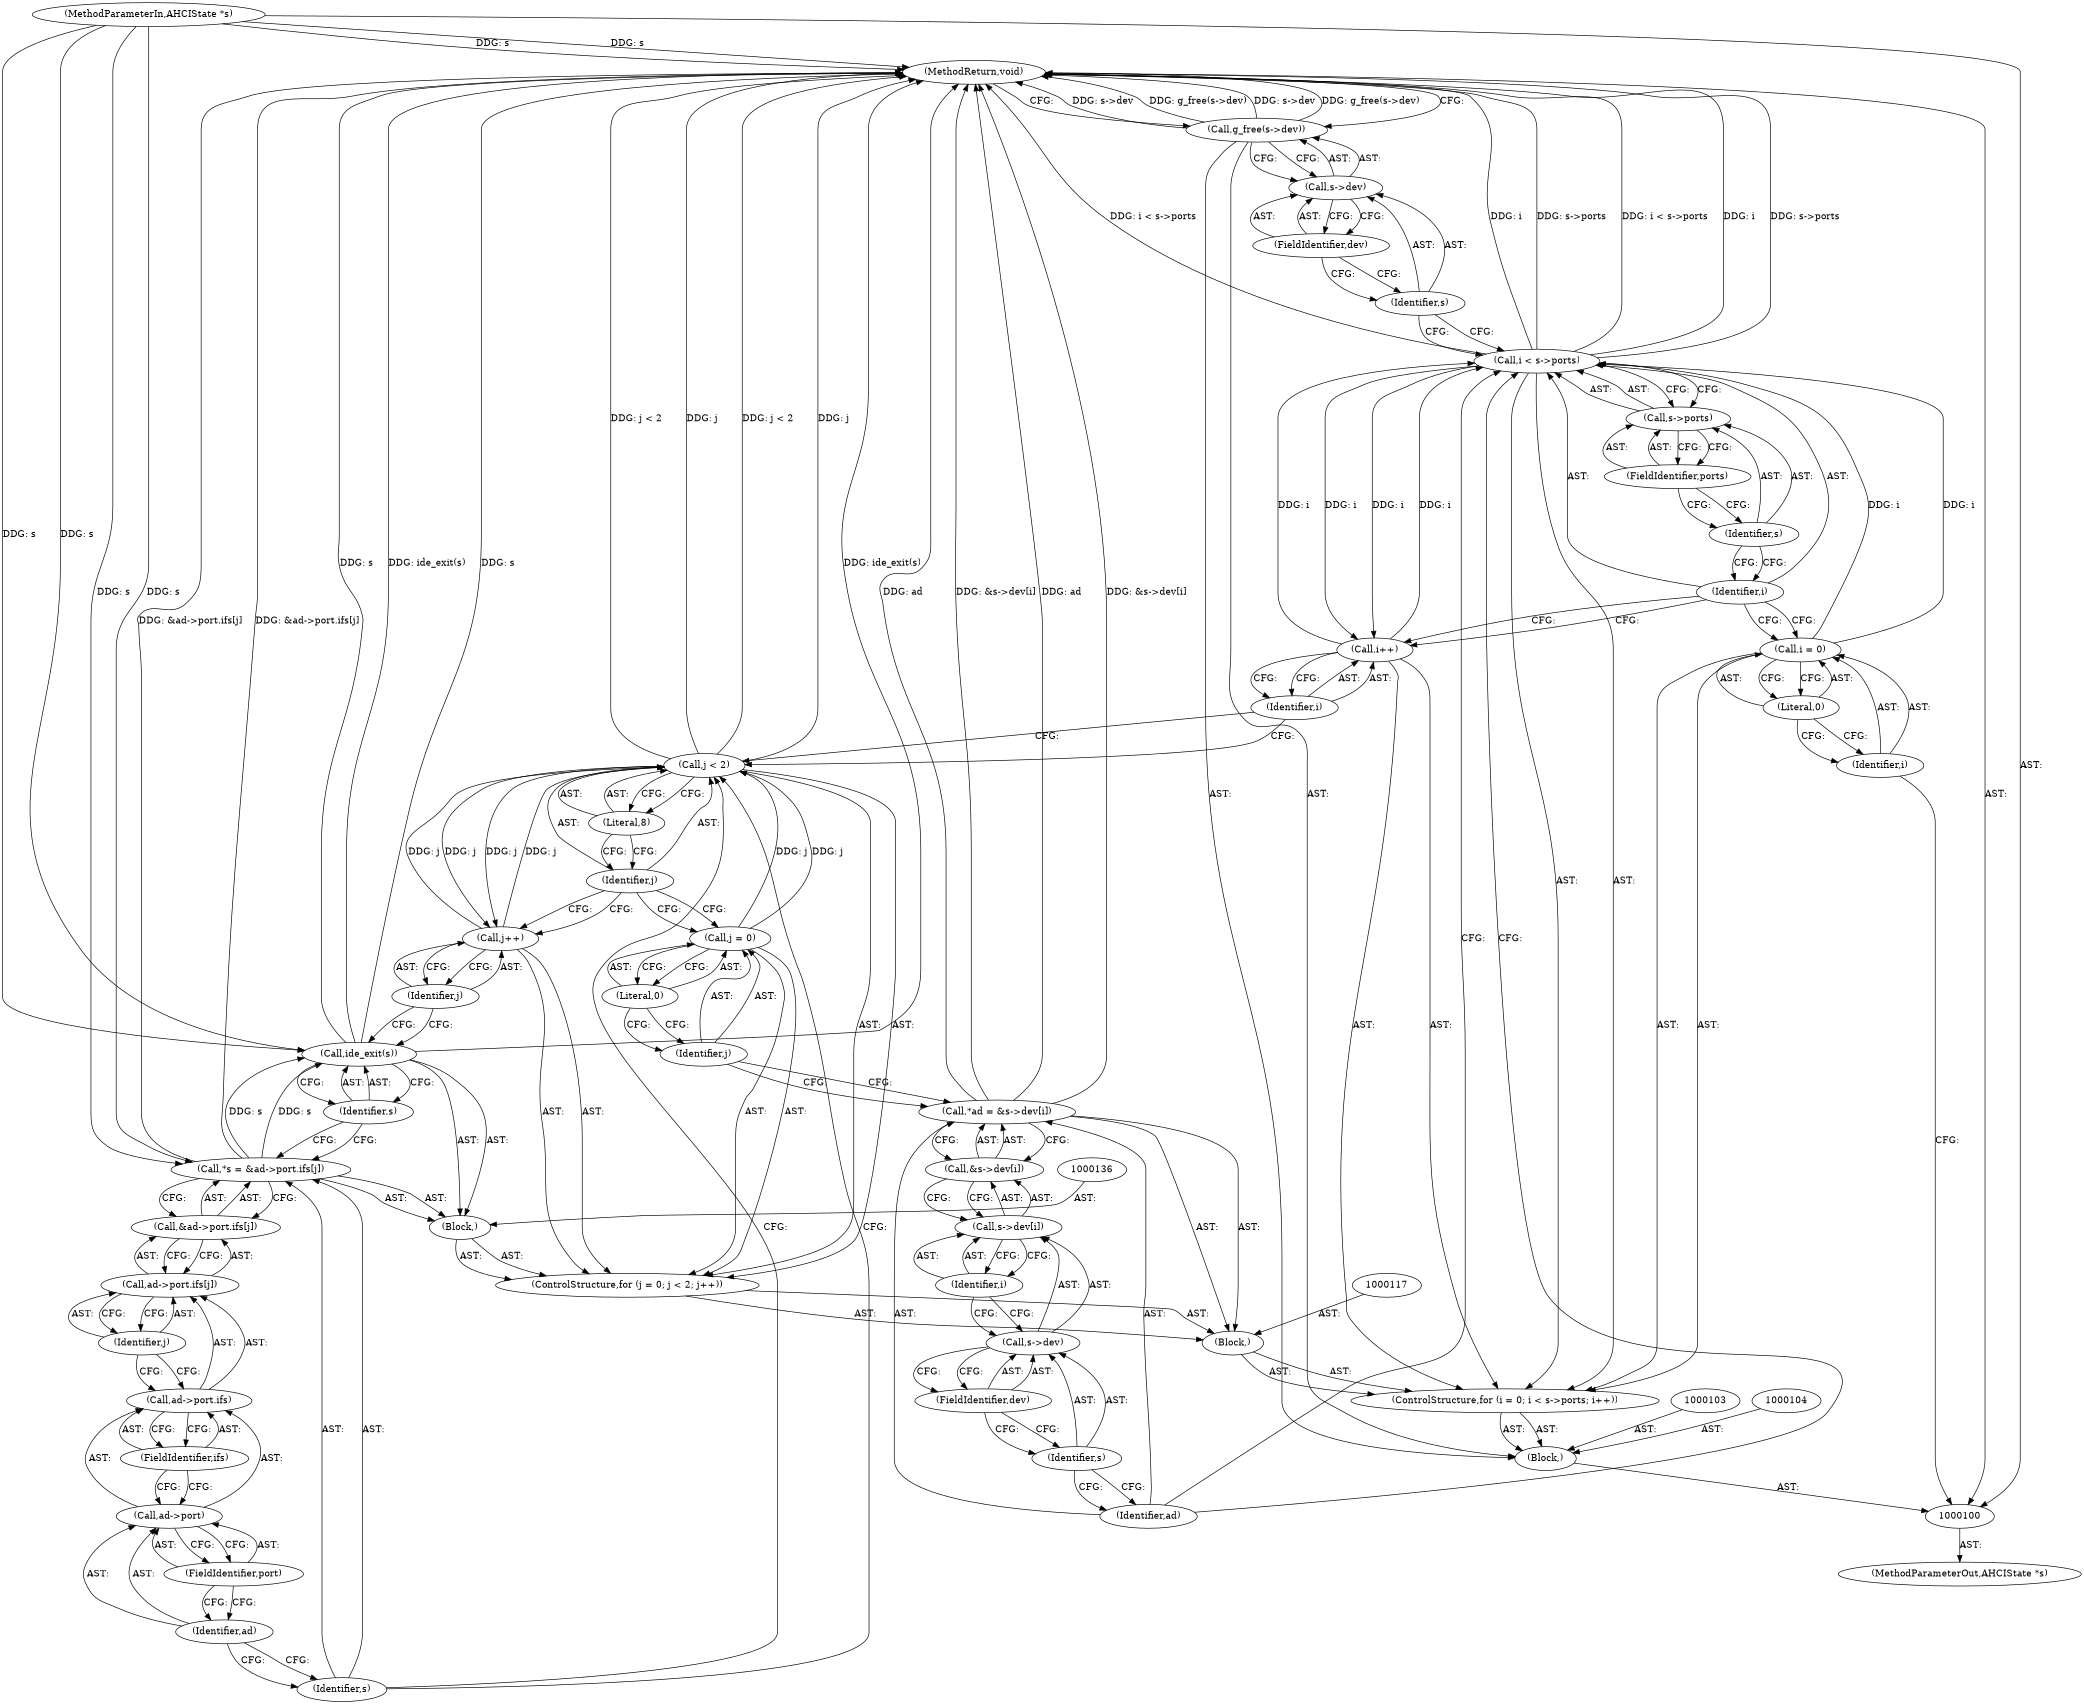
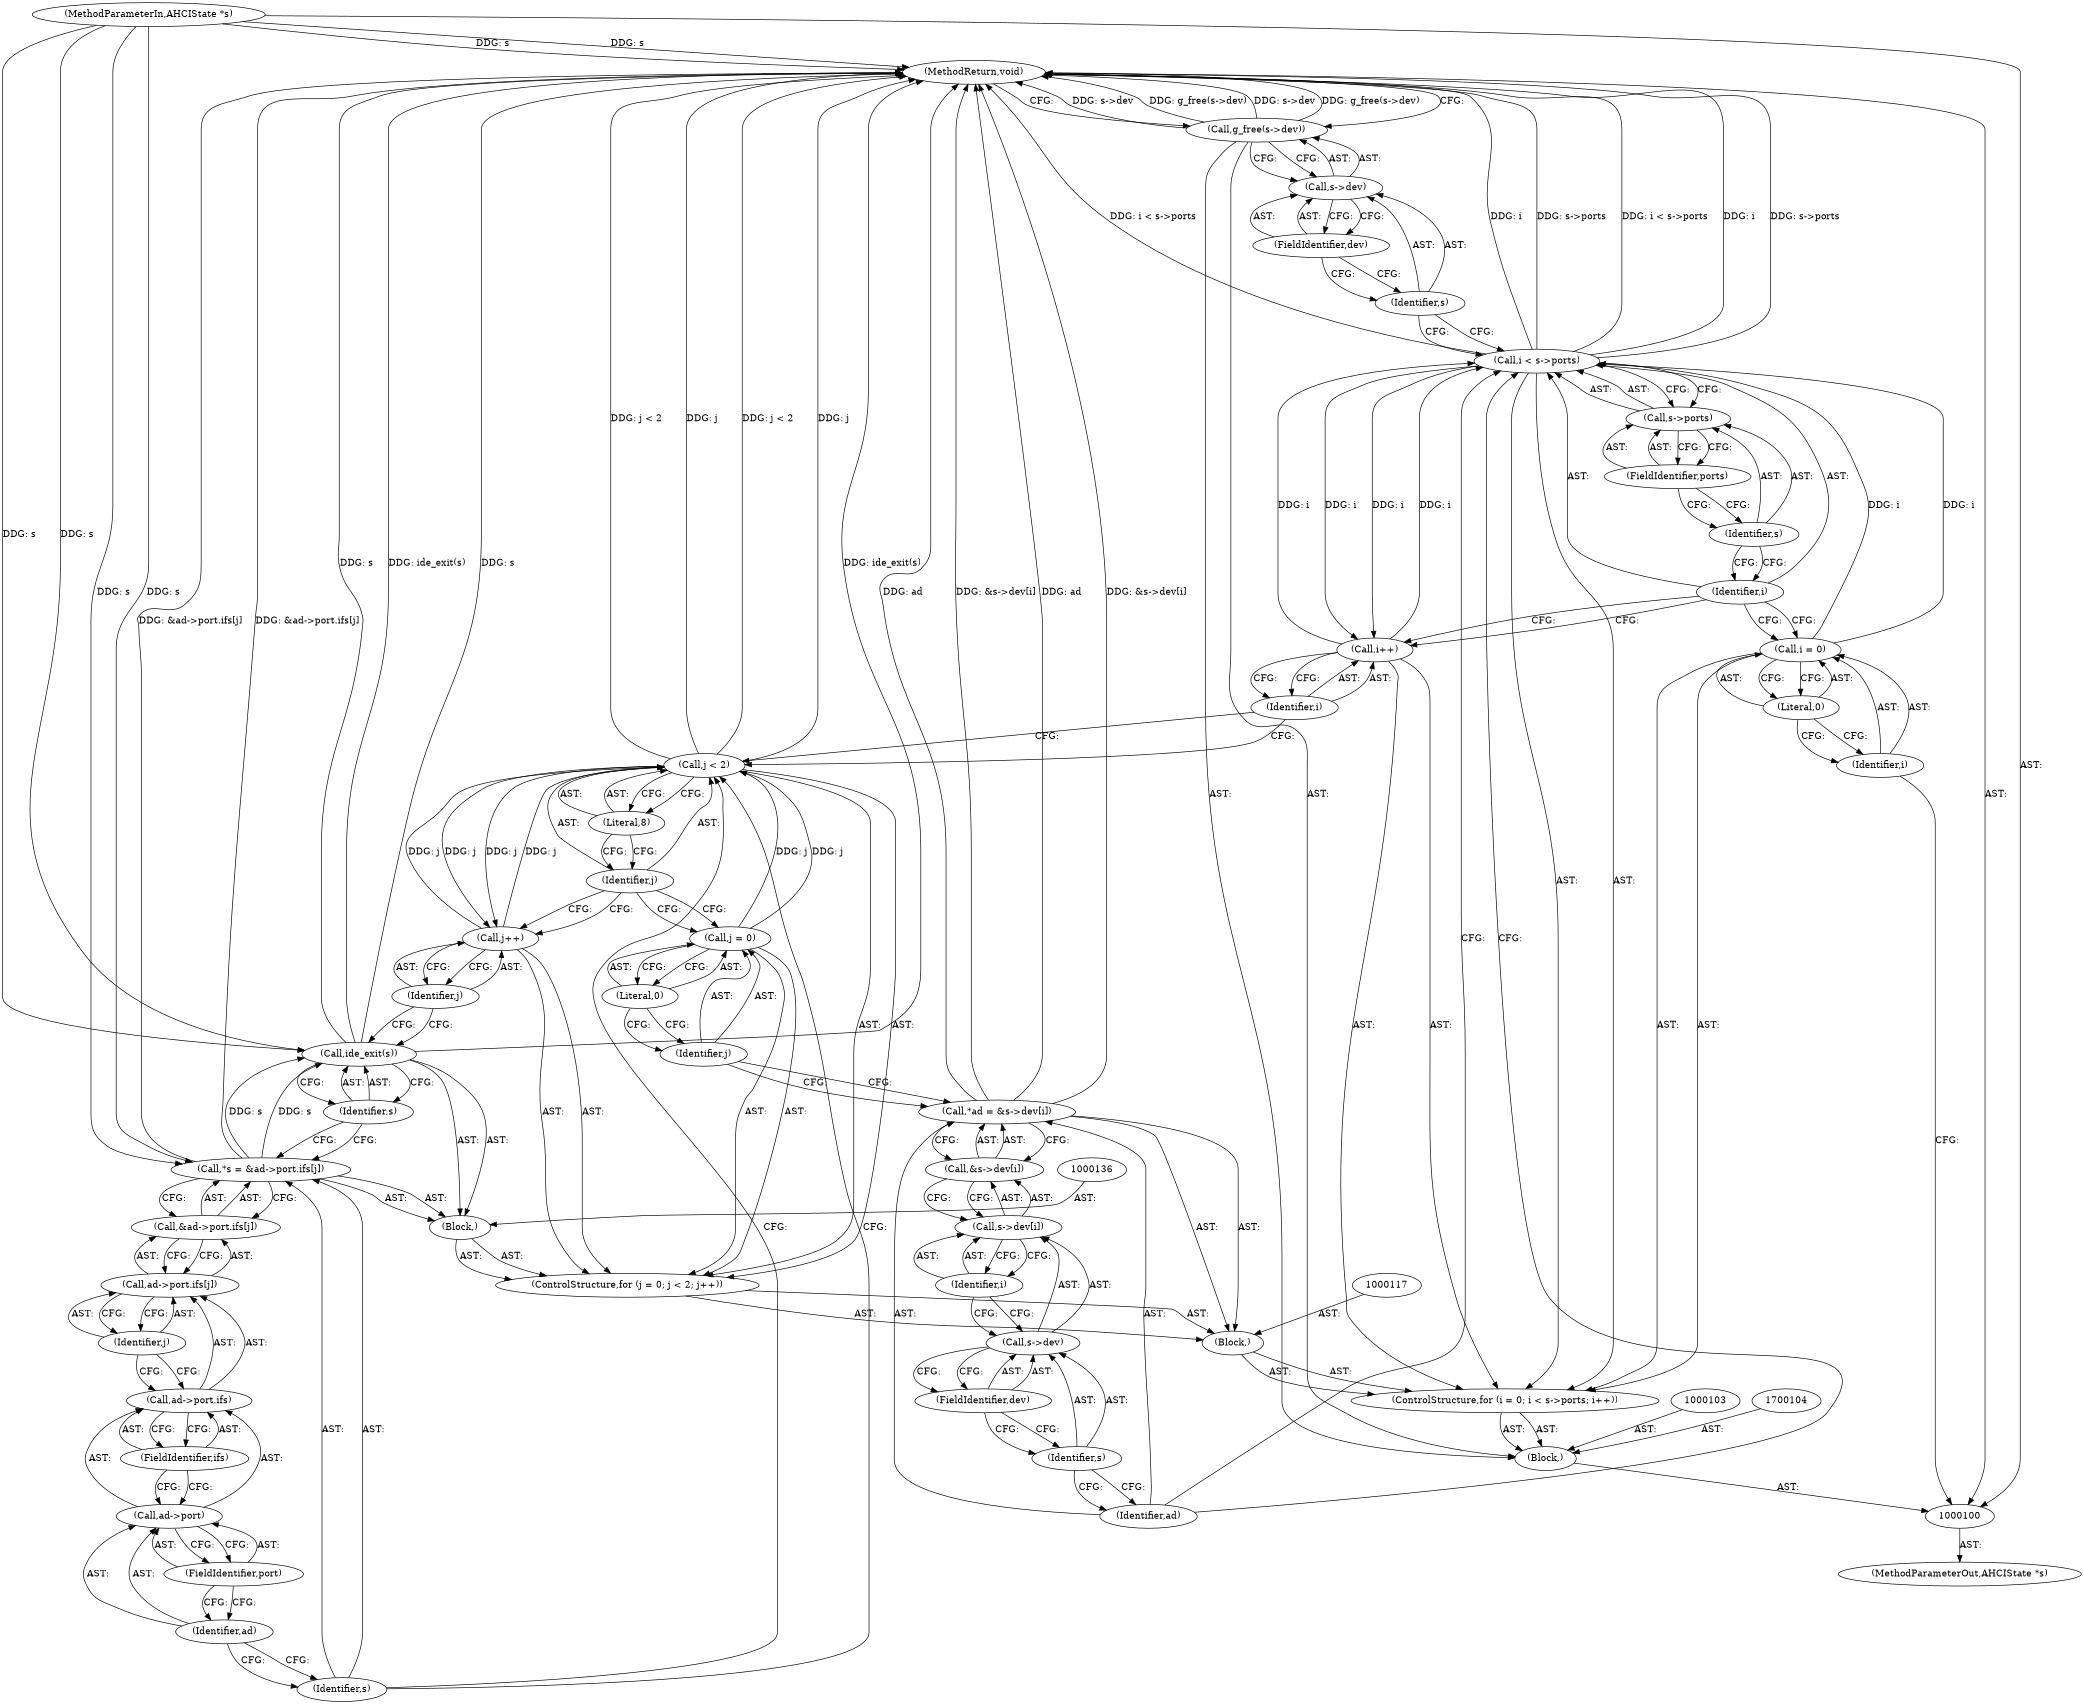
(1787, 1401) -> (1787, 1401)
